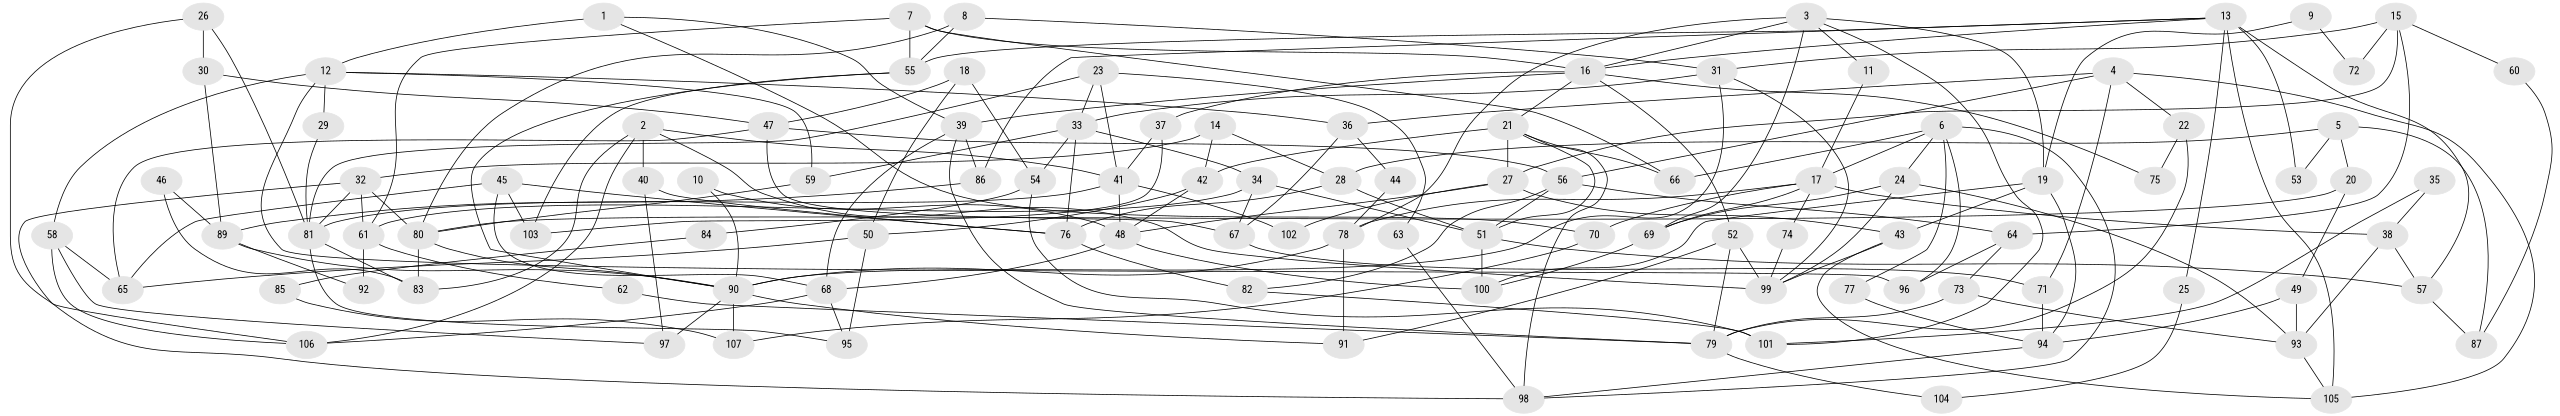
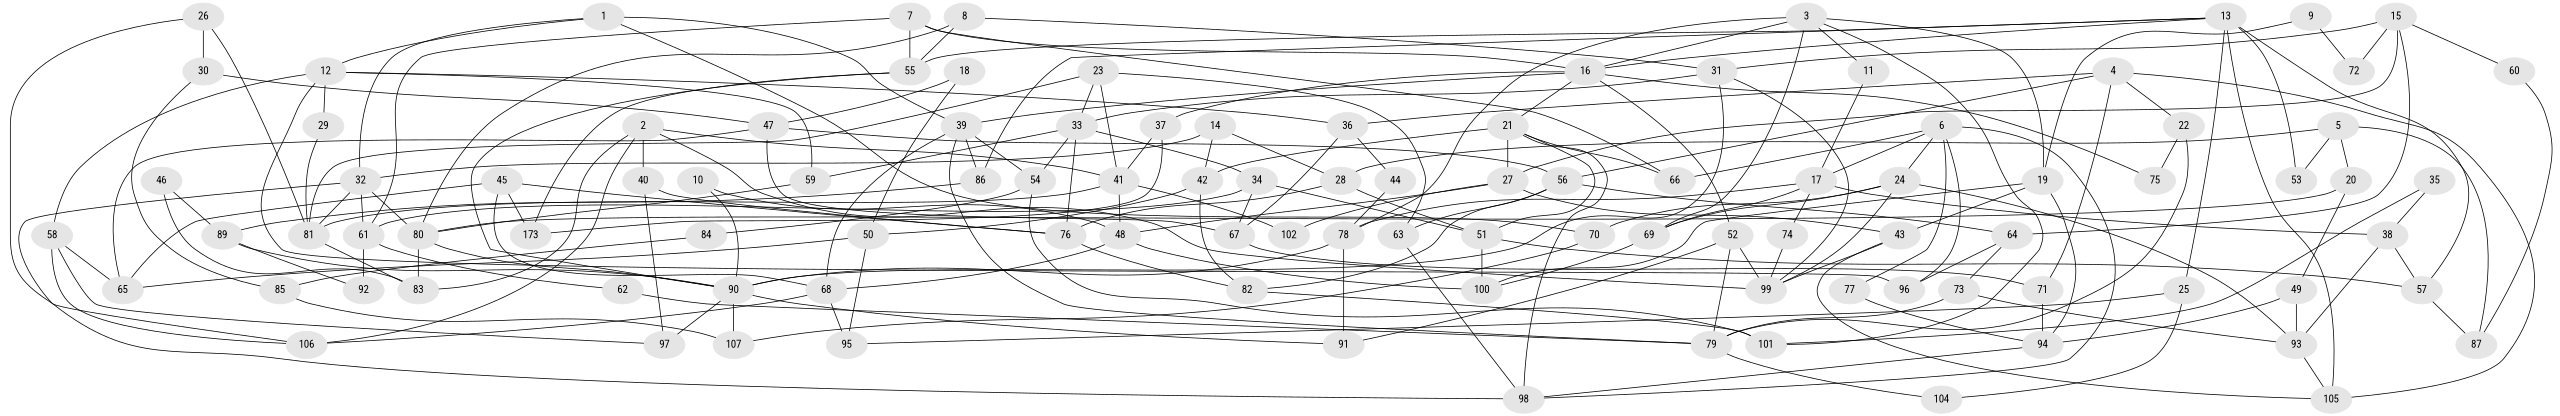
none -> (399, 53)
(1000, 126) -> (998, 153)
(213, 153) -> (139, 210)
(1679, 206) -> (1697, 207)
(1161, 208) -> (1204, 242)
(1522, 208) -> (1461, 213)
(531, 236) -> (531, 236)
(606, 327) -> (1516, 324)
